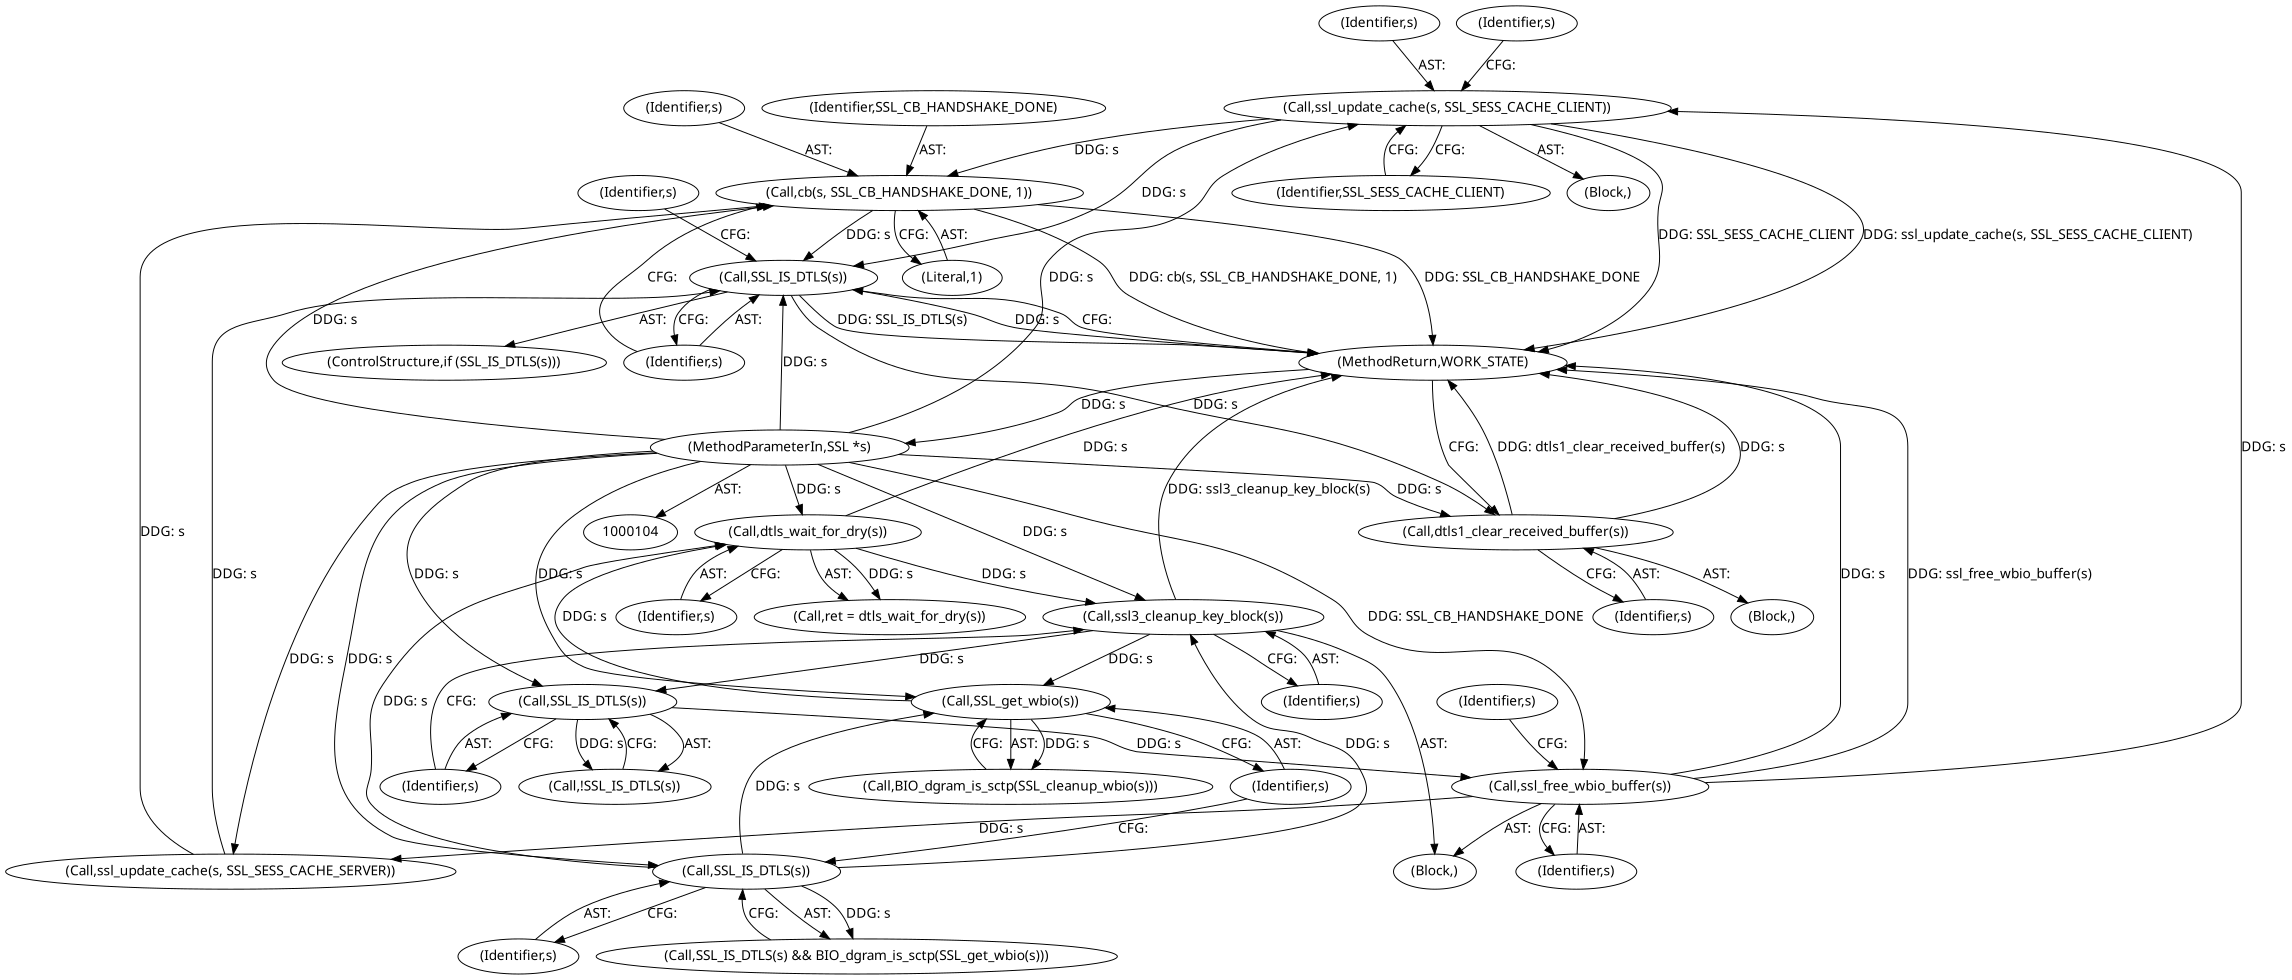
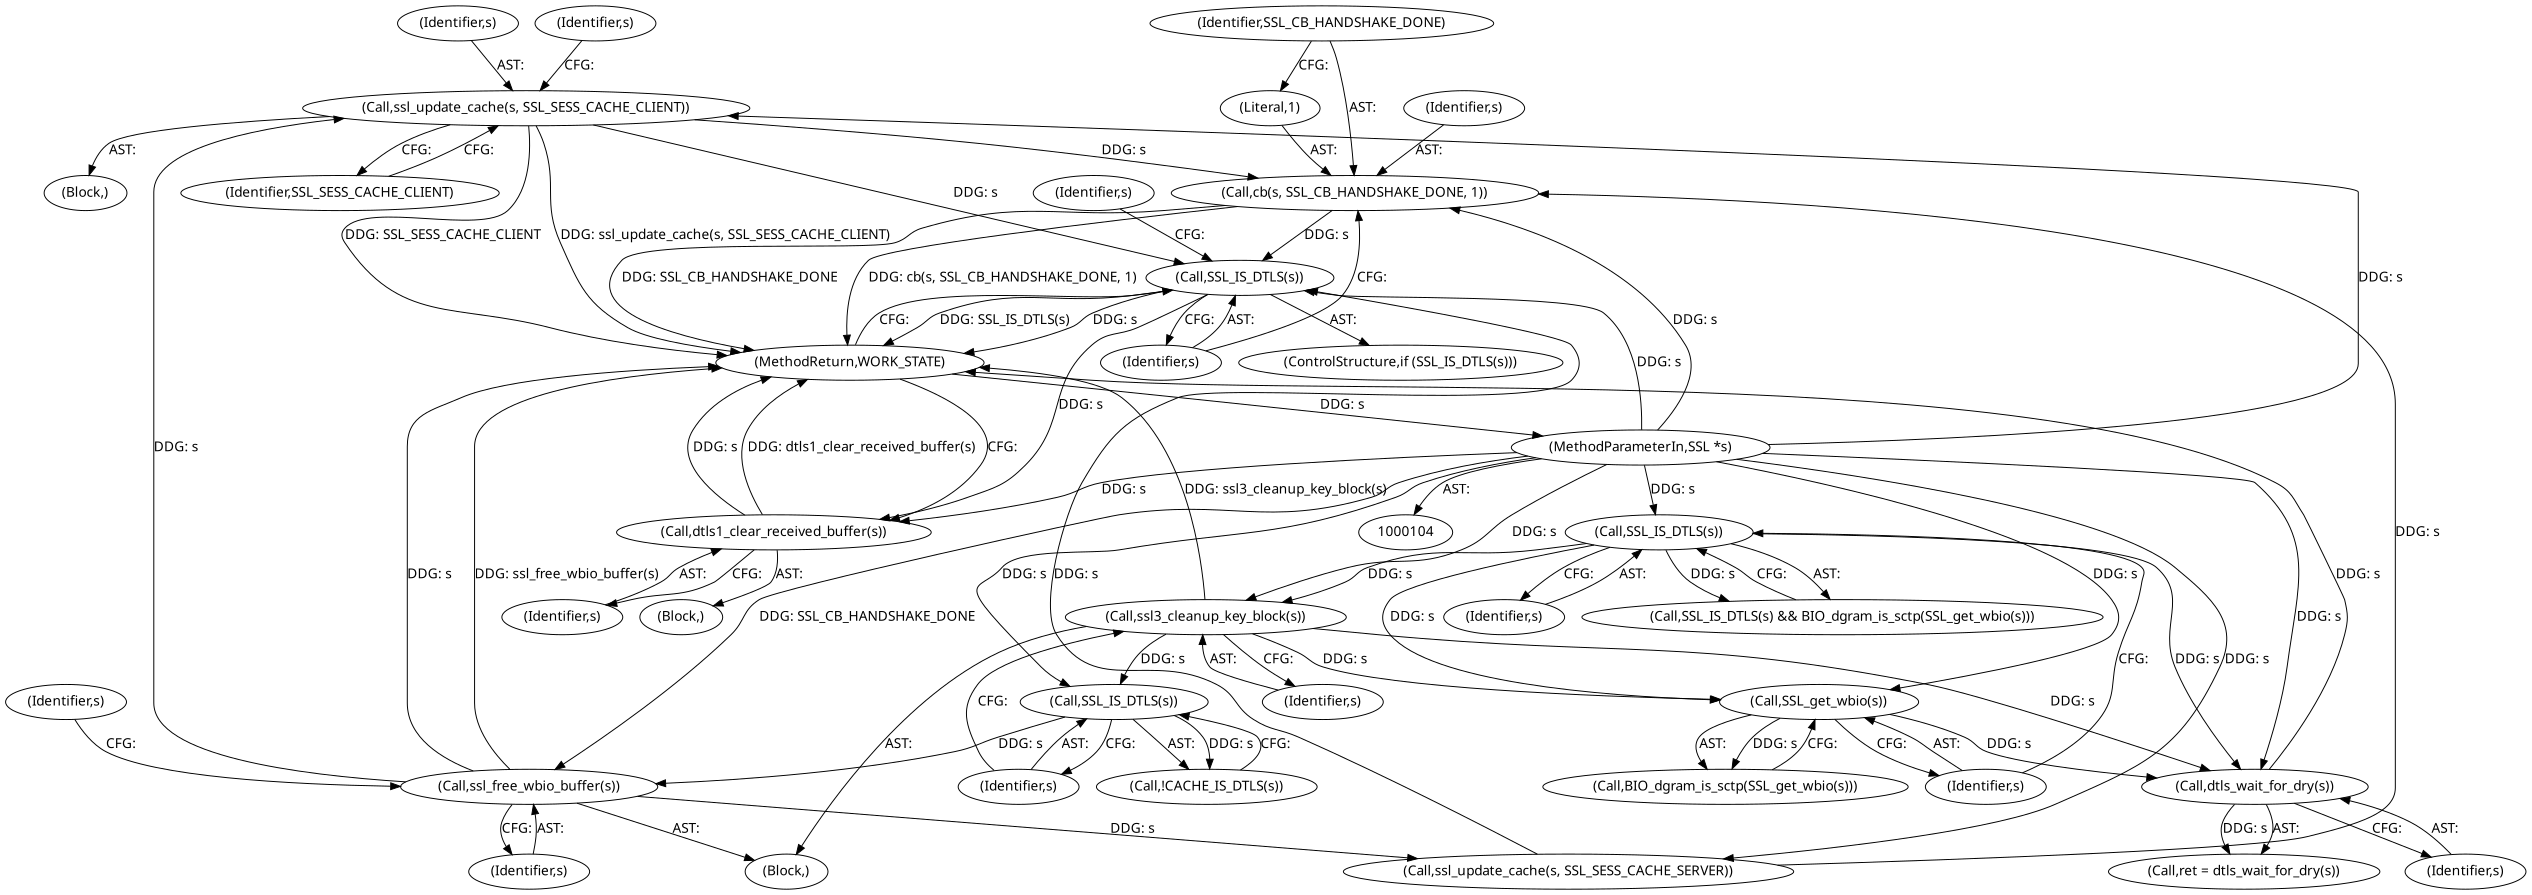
(897, 238) -> (1298, 62)
(970, 579) -> (1764, 659)
(615, 787) -> (1207, 787)
(1011, 787) -> (1725, 787)
